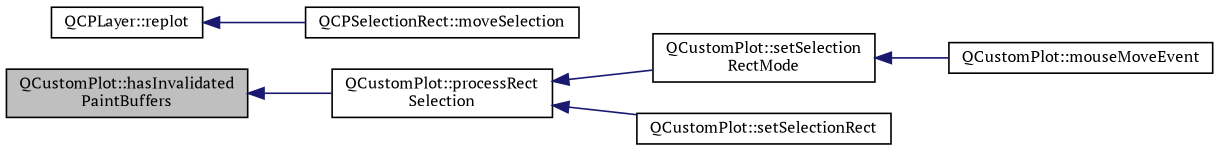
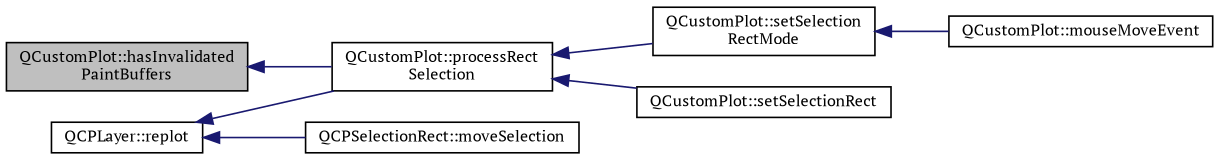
none -> (273, 105)
